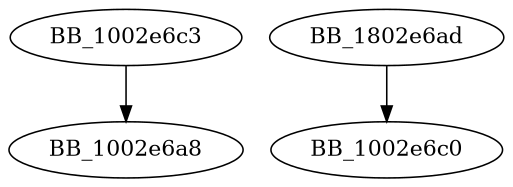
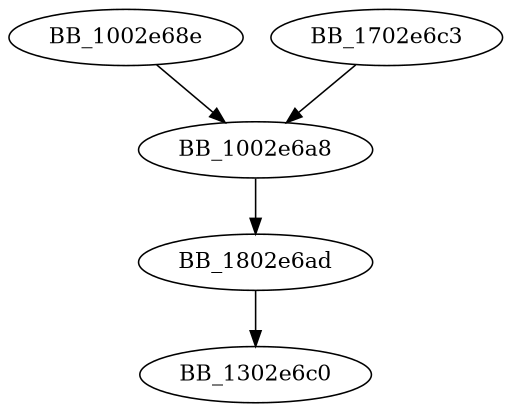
none -> (126, 37)
(126, 37) -> (387, 37)
(387, 150) -> (256, 375)
none -> (256, 198)
